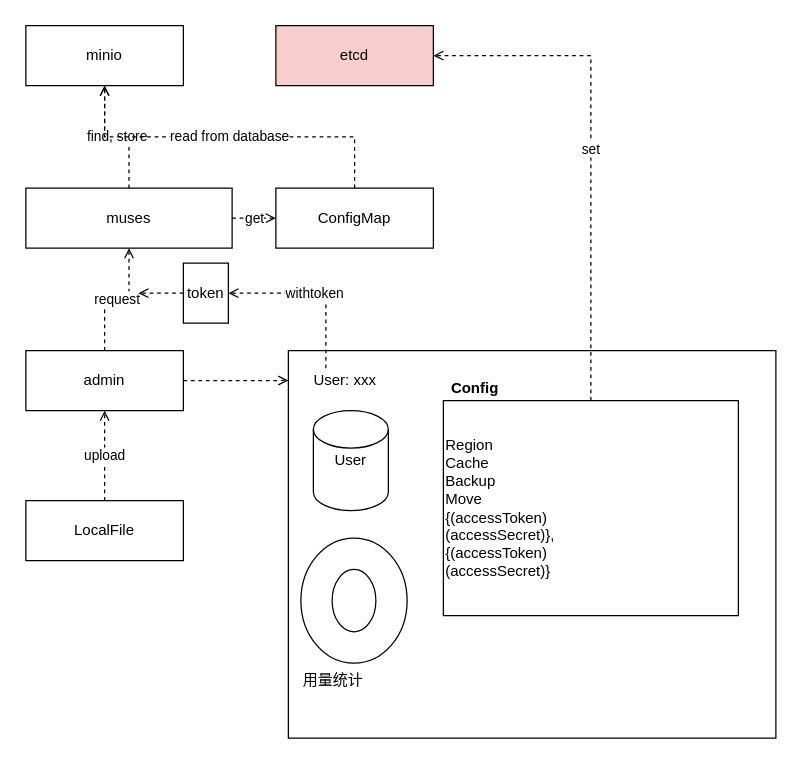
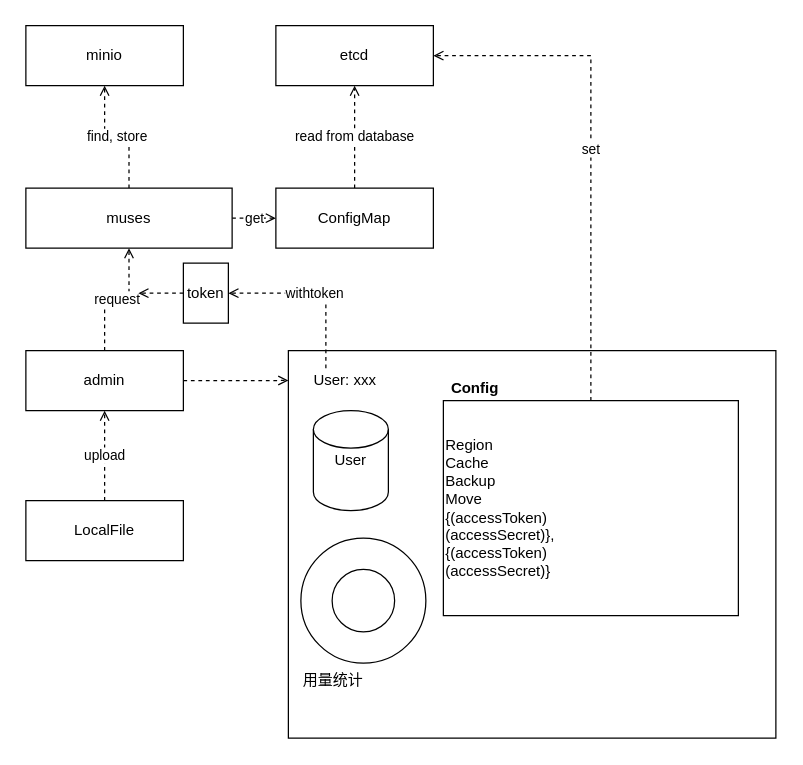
(354, 56) -> (354, 56)
(253, 137) -> (354, 117)
(354, 601) -> (363, 601)
